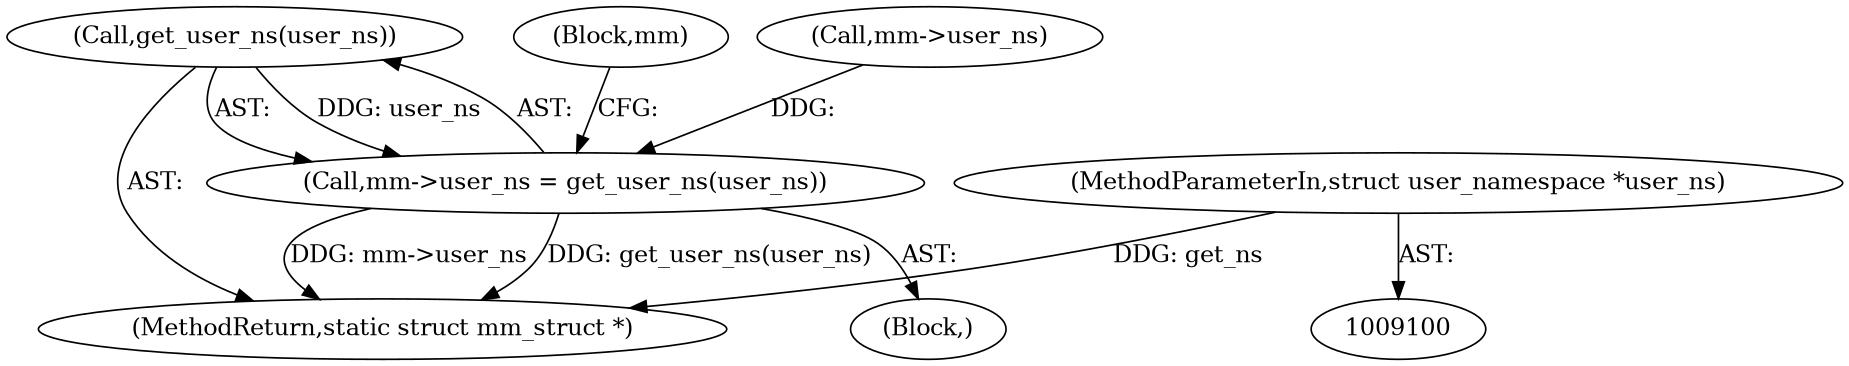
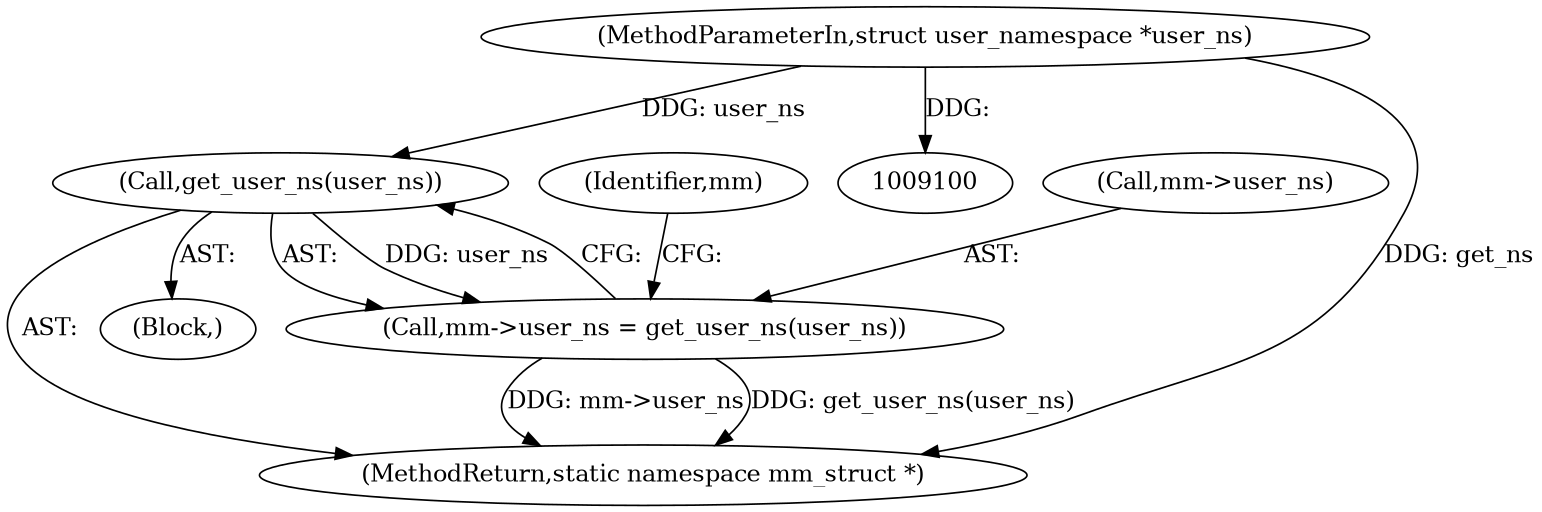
(621, 37) -> (673, 183)
(549, 110) -> (616, 256)
none -> (605, 110)
(807, 110) -> (996, 256)
(846, 229) -> (181, 241)
(1430, 256) -> (961, 110)
(383, 329) -> (643, 475)
